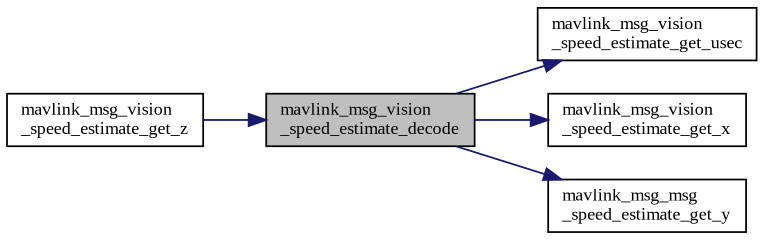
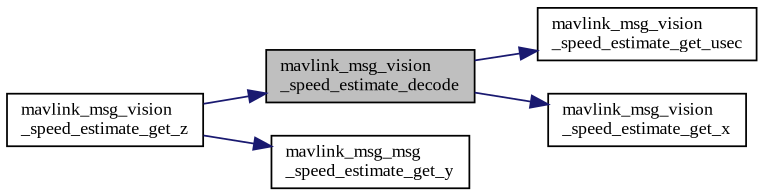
(501, 160) -> (229, 140)
